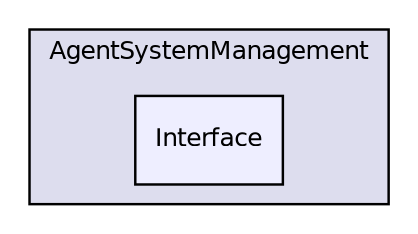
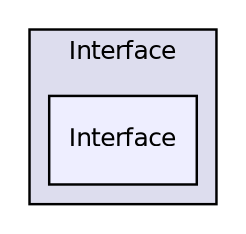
(209, 53) -> (123, 53)
